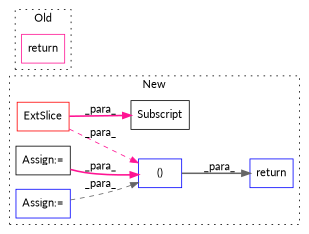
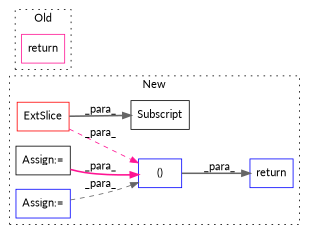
(96, 116) -> (96, 116)
